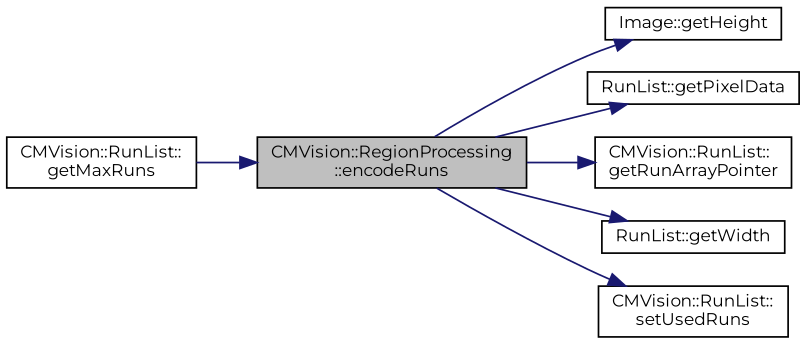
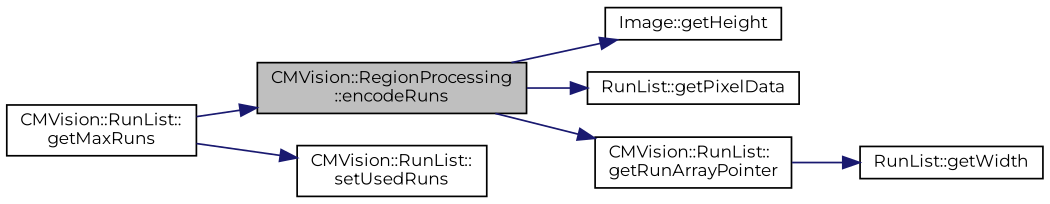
(553, 202) -> (817, 163)
(522, 236) -> (238, 149)
